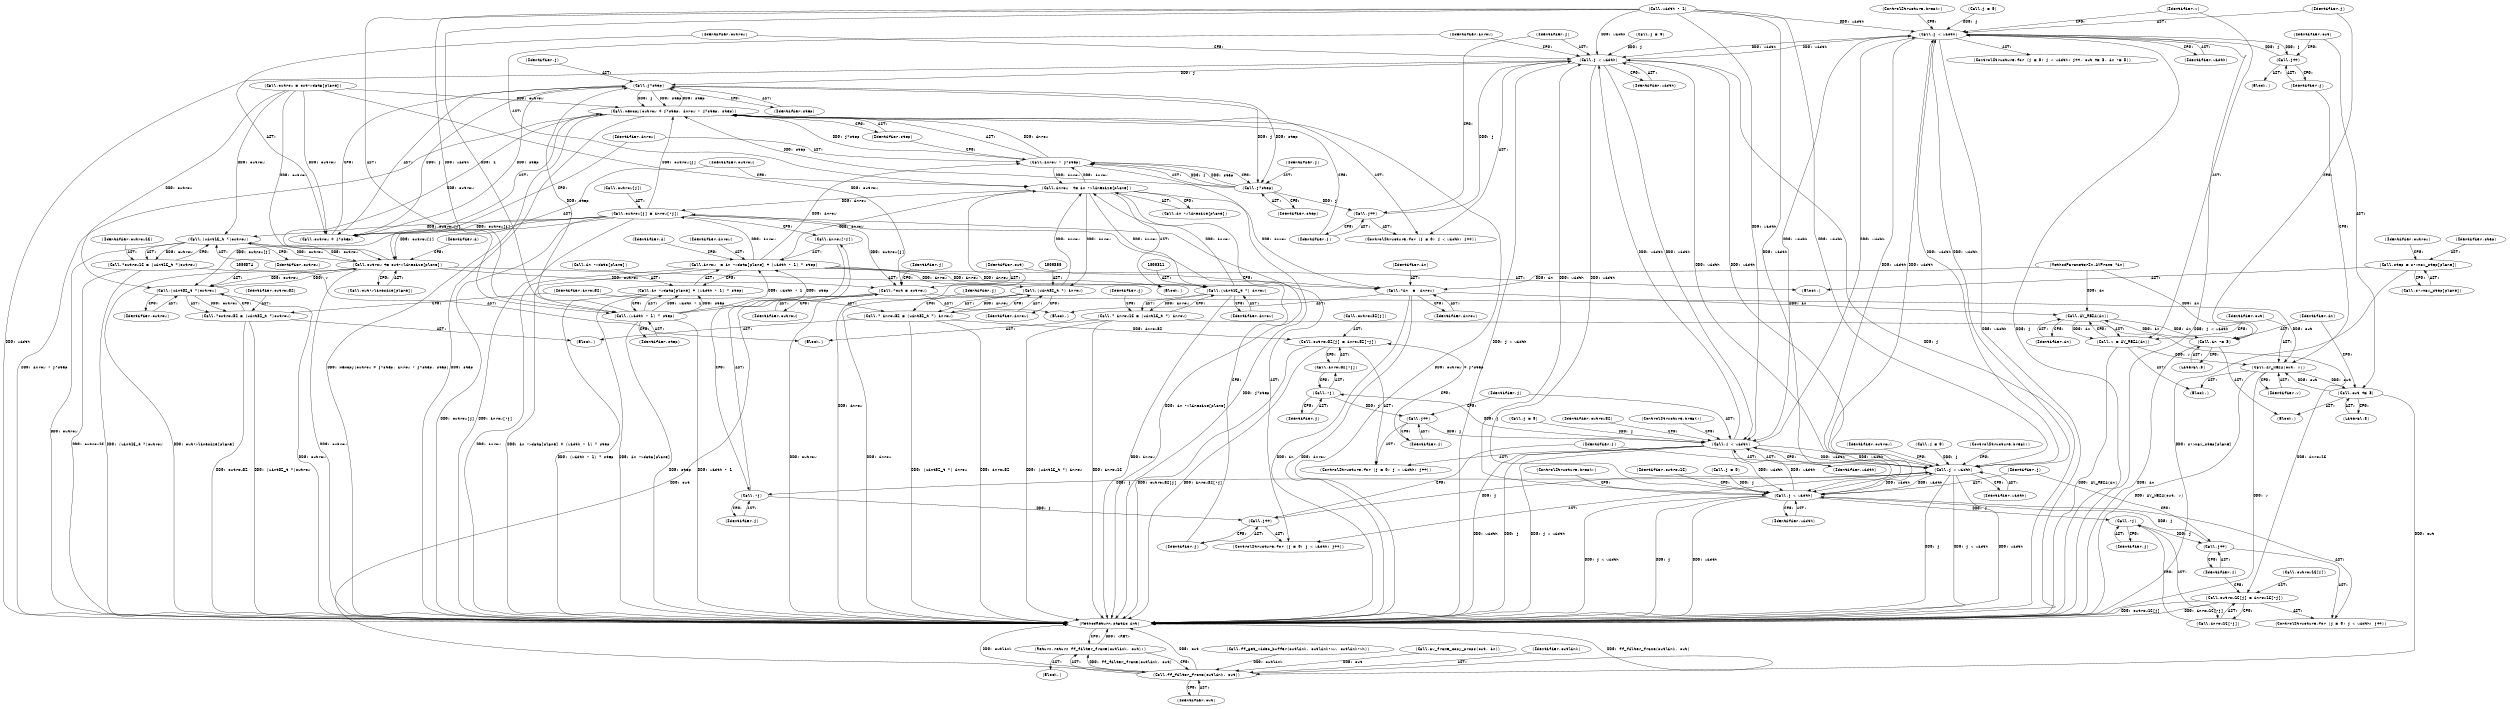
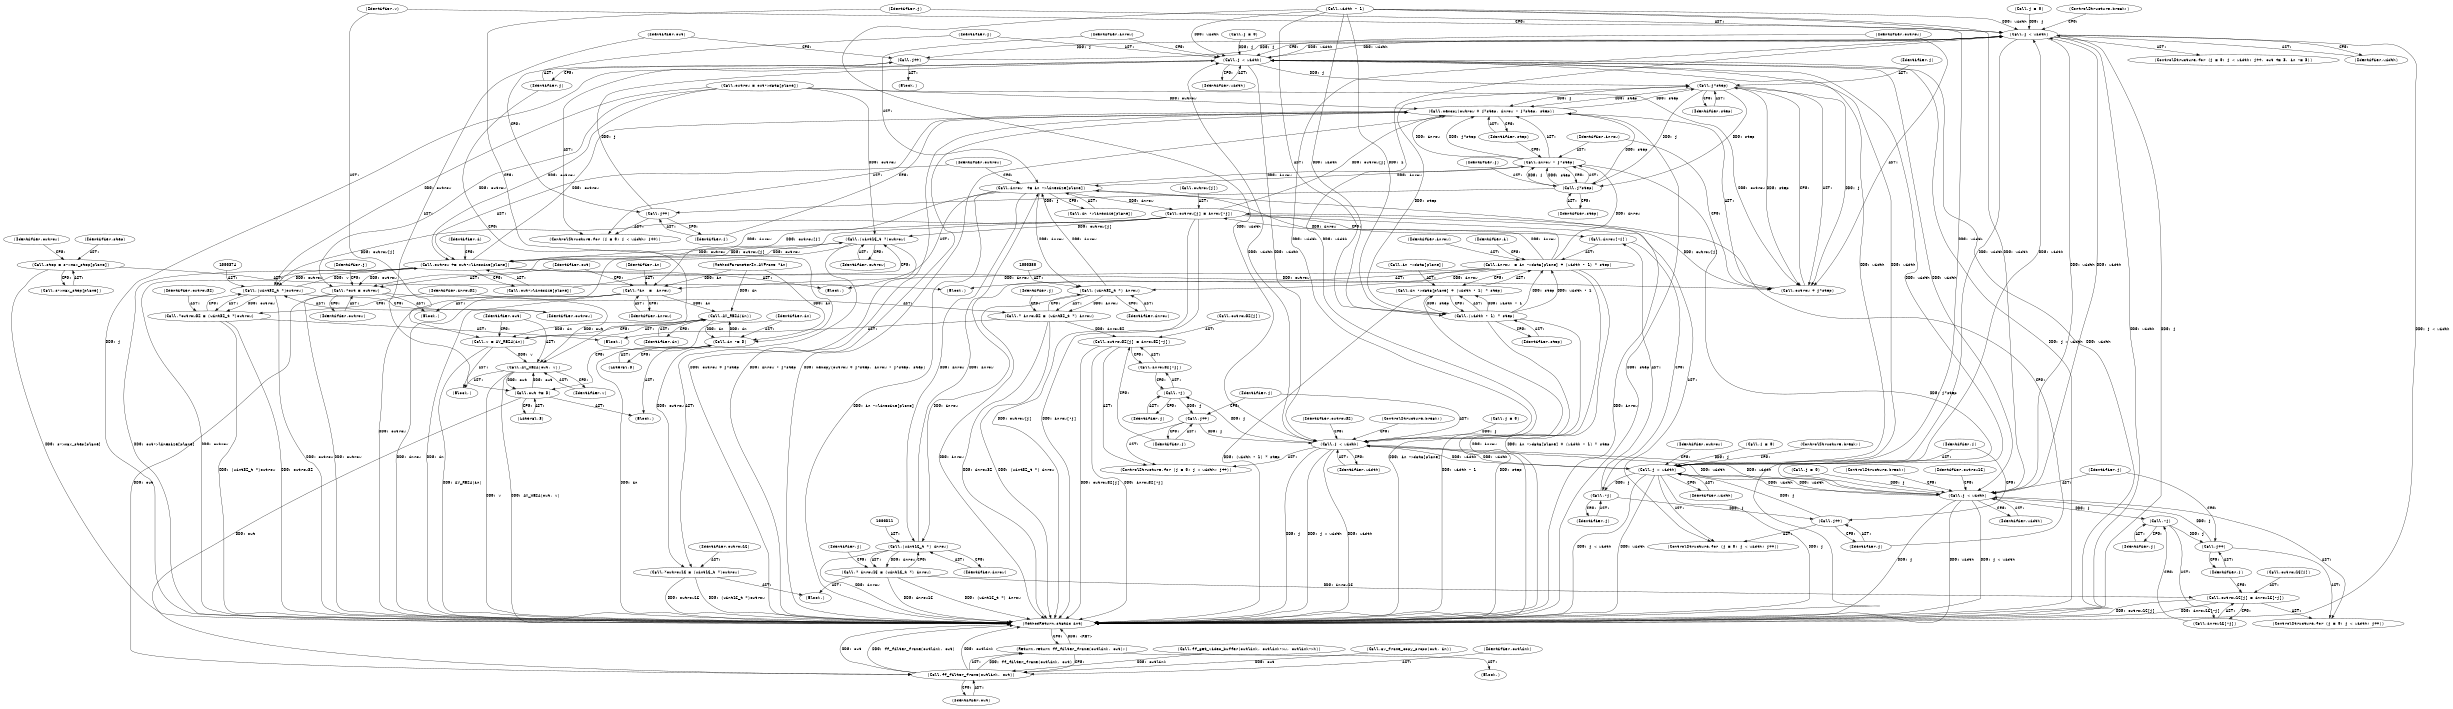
(192, 255) -> (751, 275)
none -> (1139, 277)
